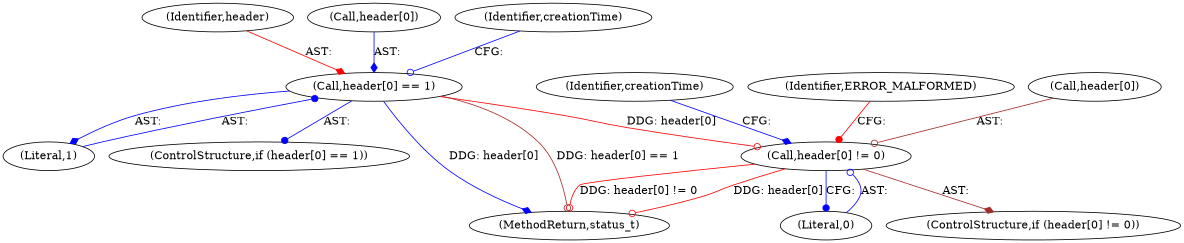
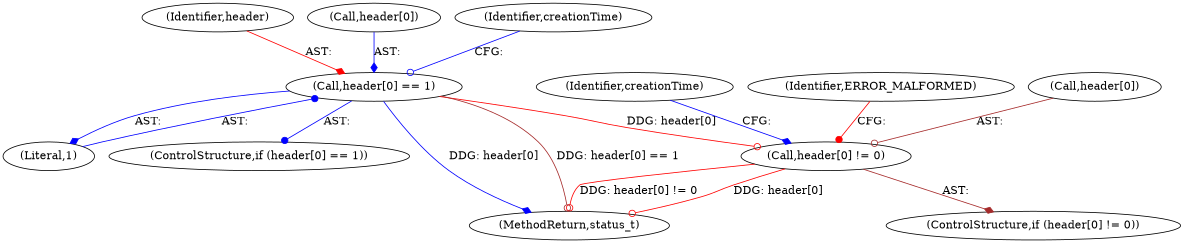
(826, 226) -> none
